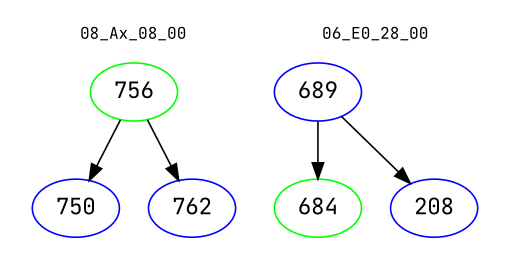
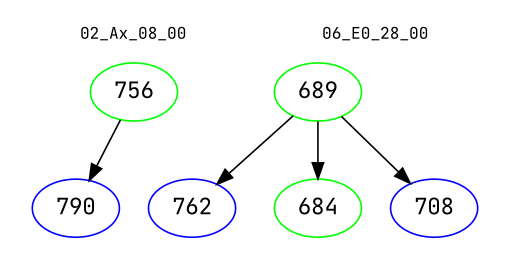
(134, 35) -> (134, 35)
(318, 92) -> (318, 92)
(159, 143) -> (272, 135)
(76, 208) -> (76, 208)
(434, 208) -> (434, 208)
